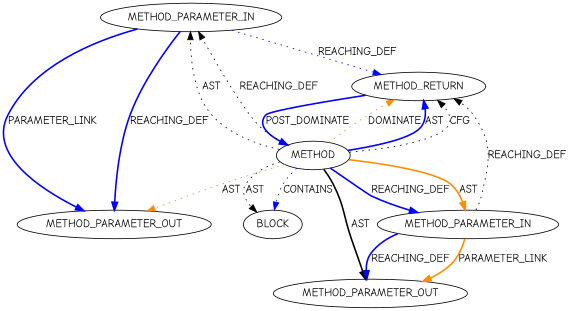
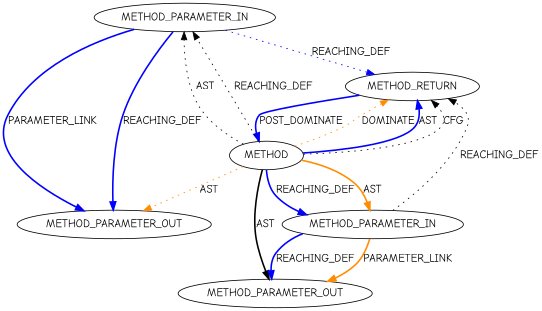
(273, 224) -> none
